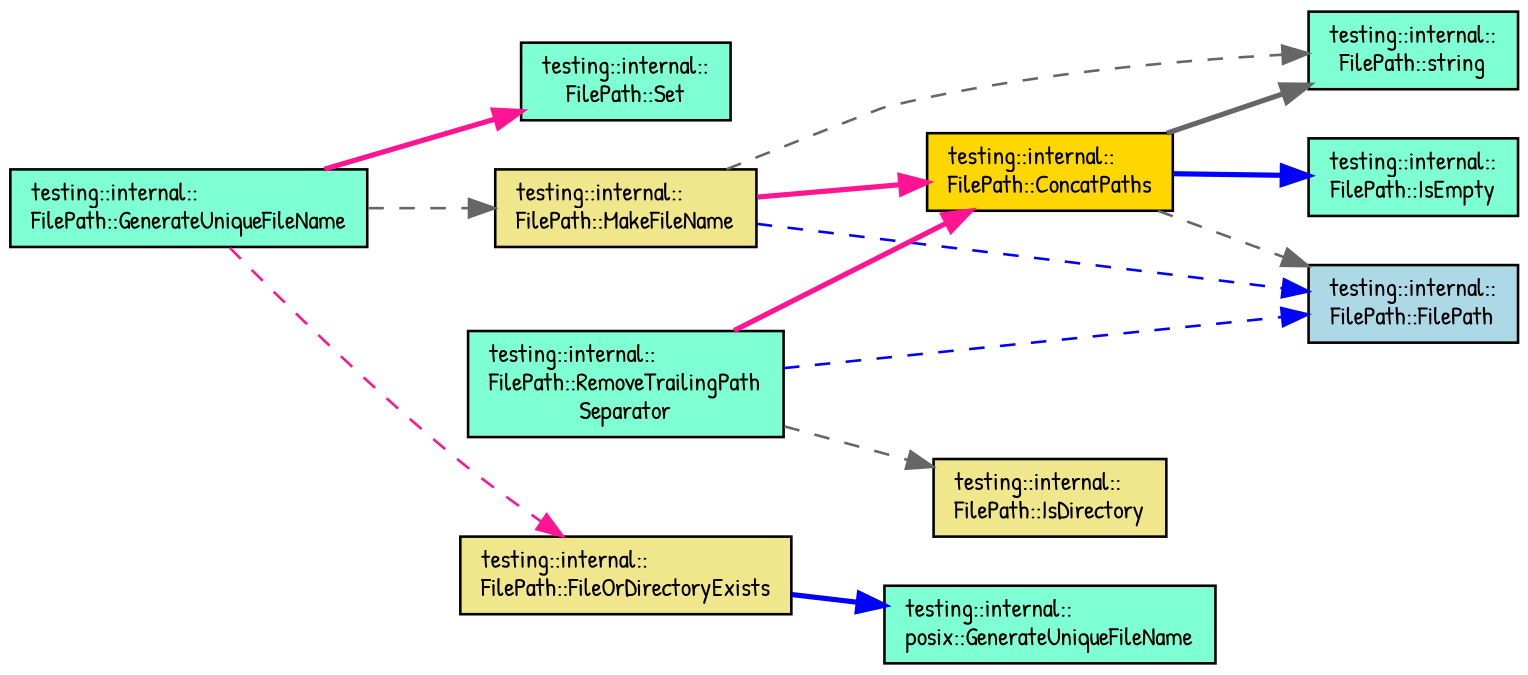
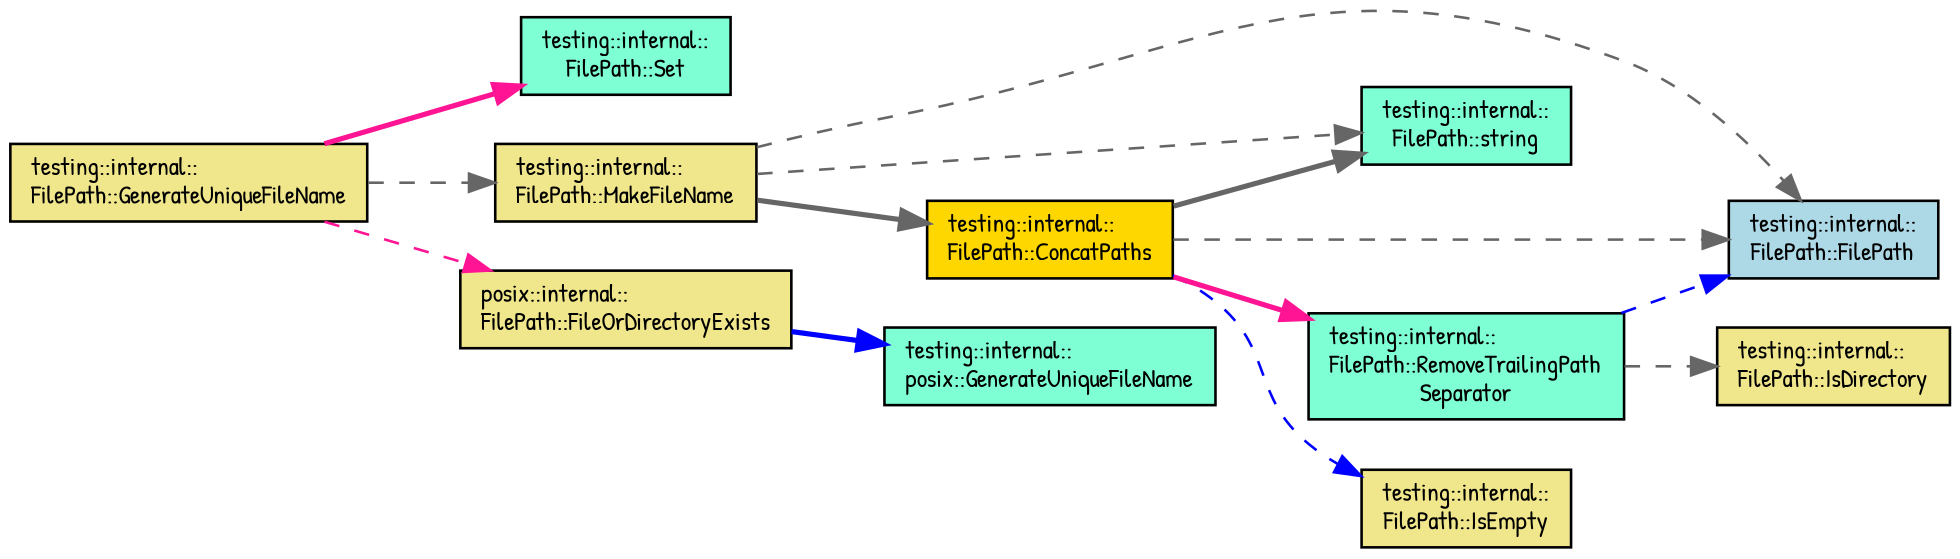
(1227, 175) -> (1260, 366)
(1413, 177) -> (1466, 509)
(829, 191) -> (829, 210)
(189, 208) -> (189, 183)
(1020, 256) -> (1287, 19)
(840, 277) -> (1231, 295)
(626, 575) -> (626, 309)
